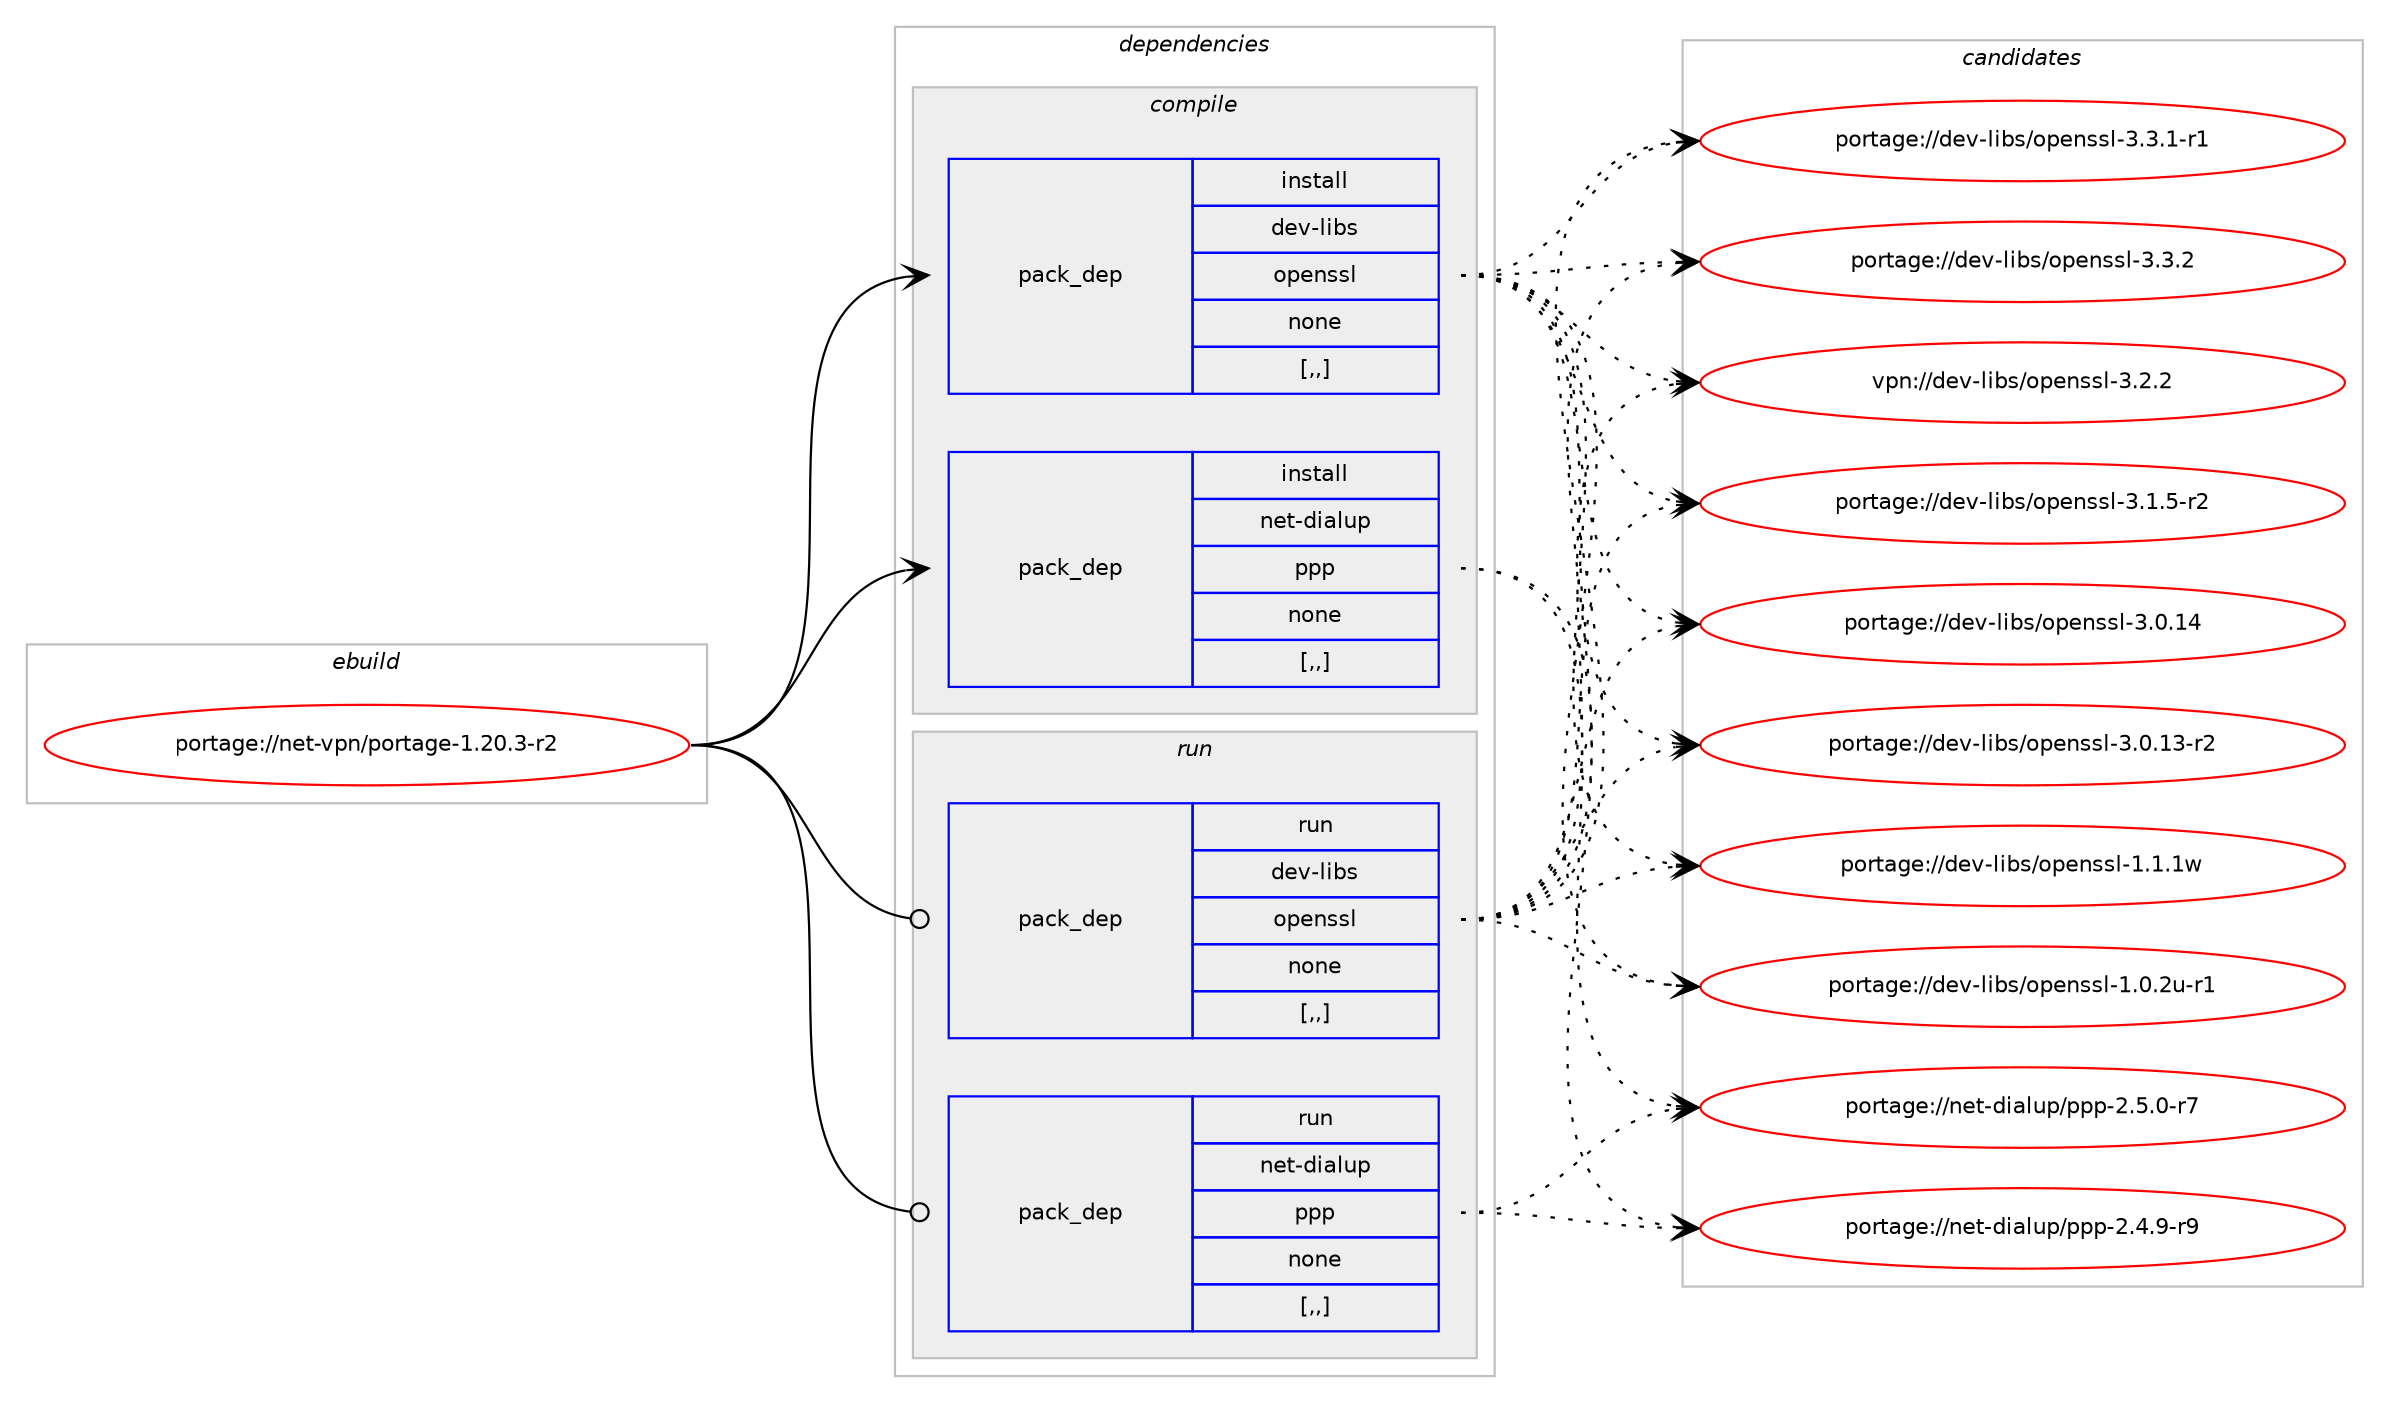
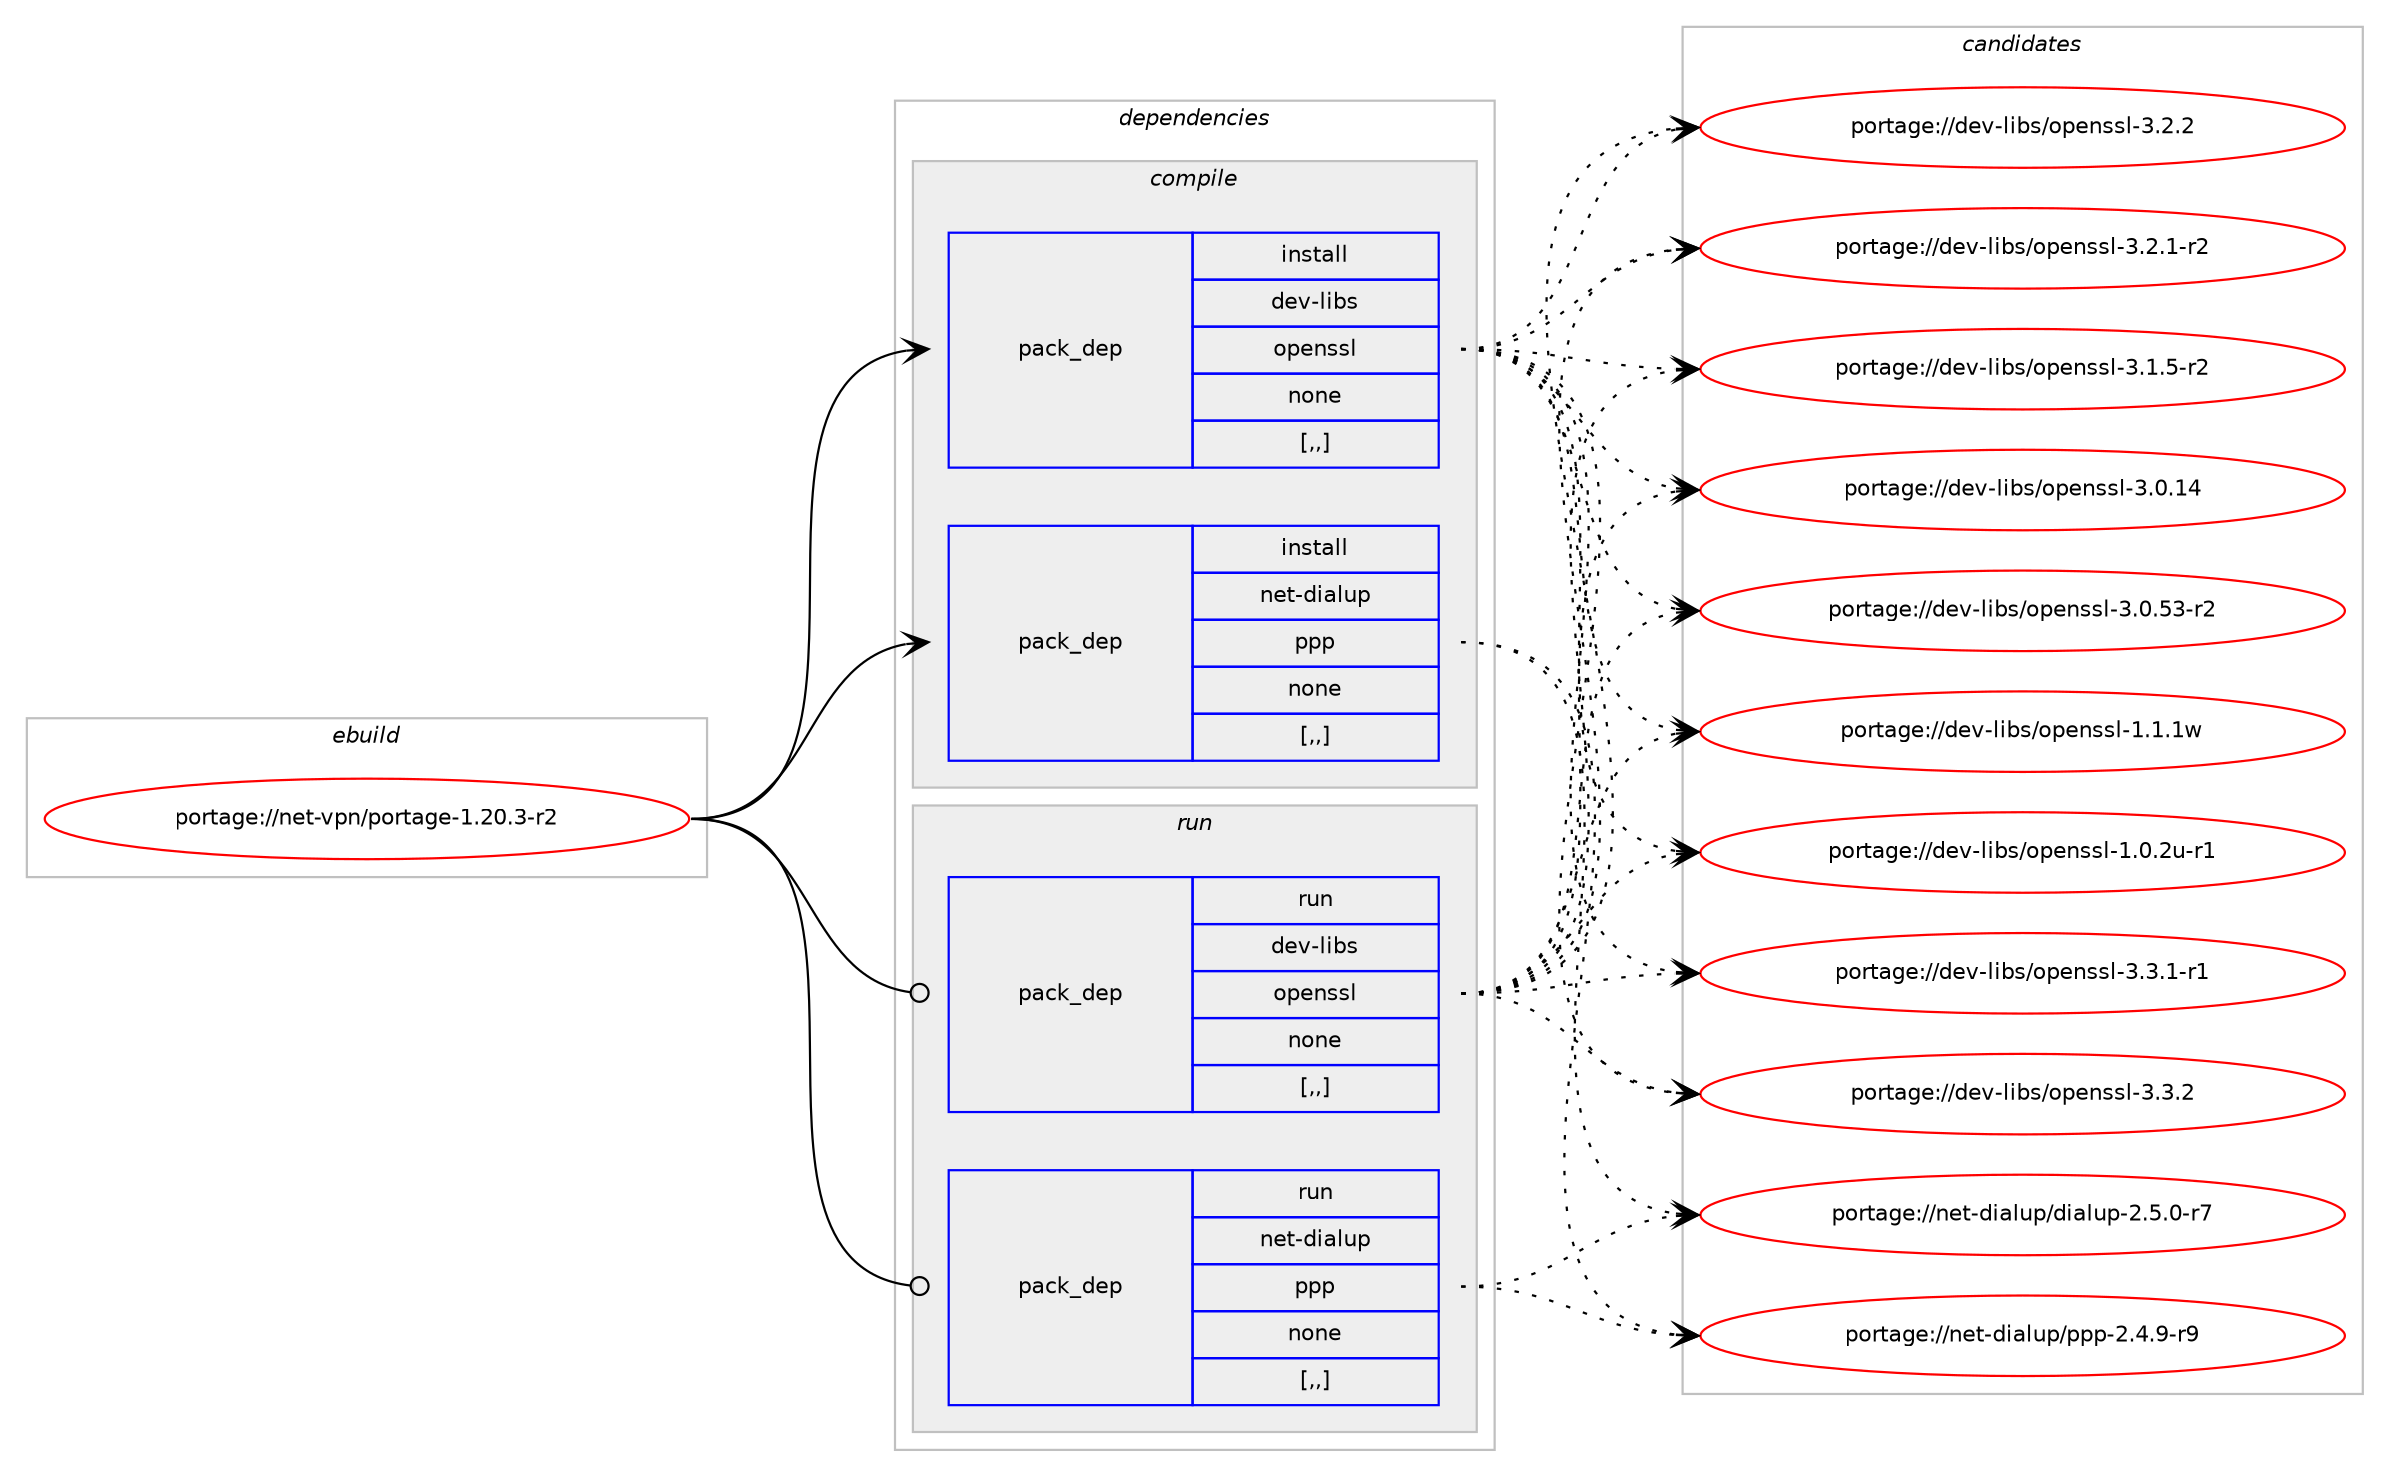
none -> (2023, 248)
(2023, 383) -> (2023, 128)
(2023, 745) -> (2023, 611)
(2023, 1108) -> (2023, 1215)
